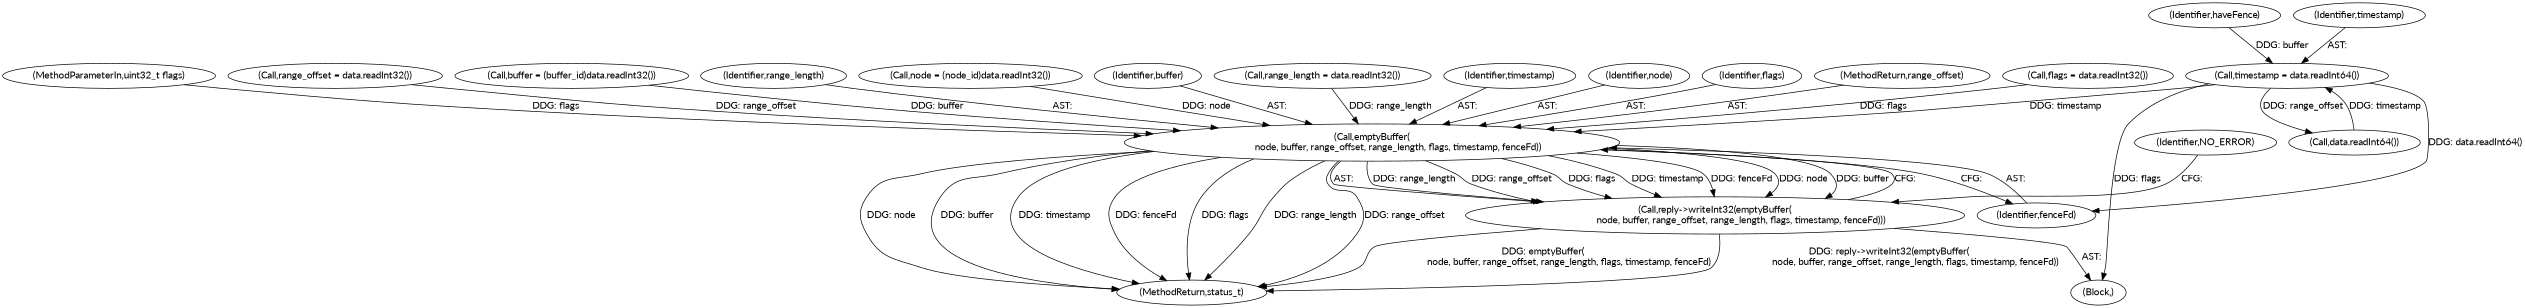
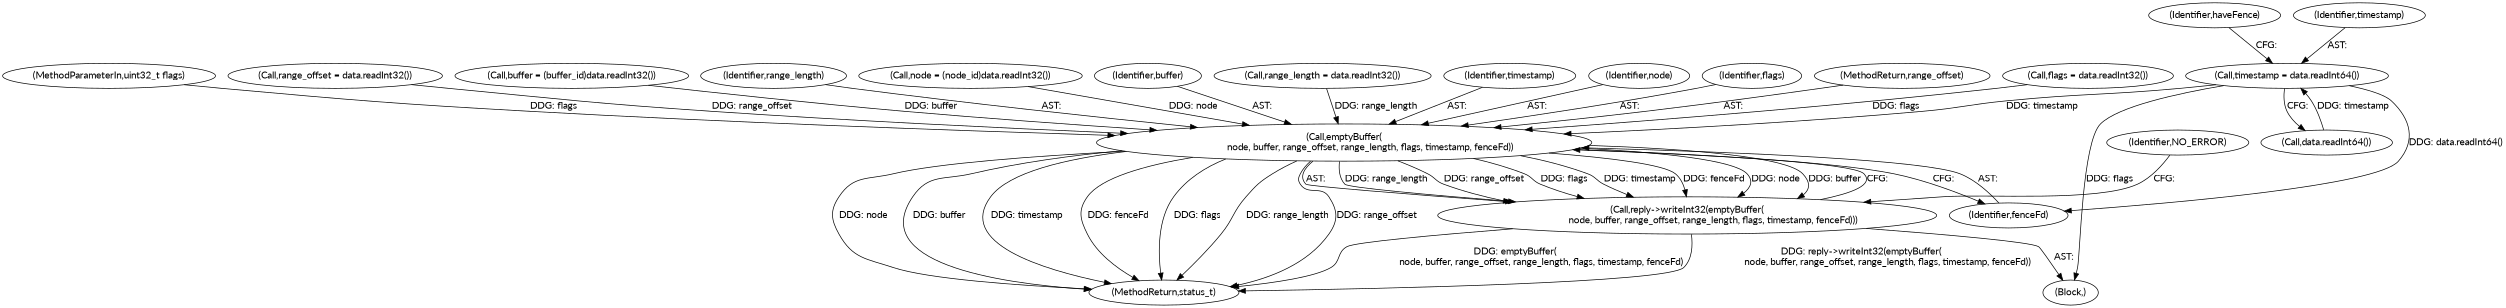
(2282, 46) -> (2268, 46)
(2303, 106) -> (2299, 106)
